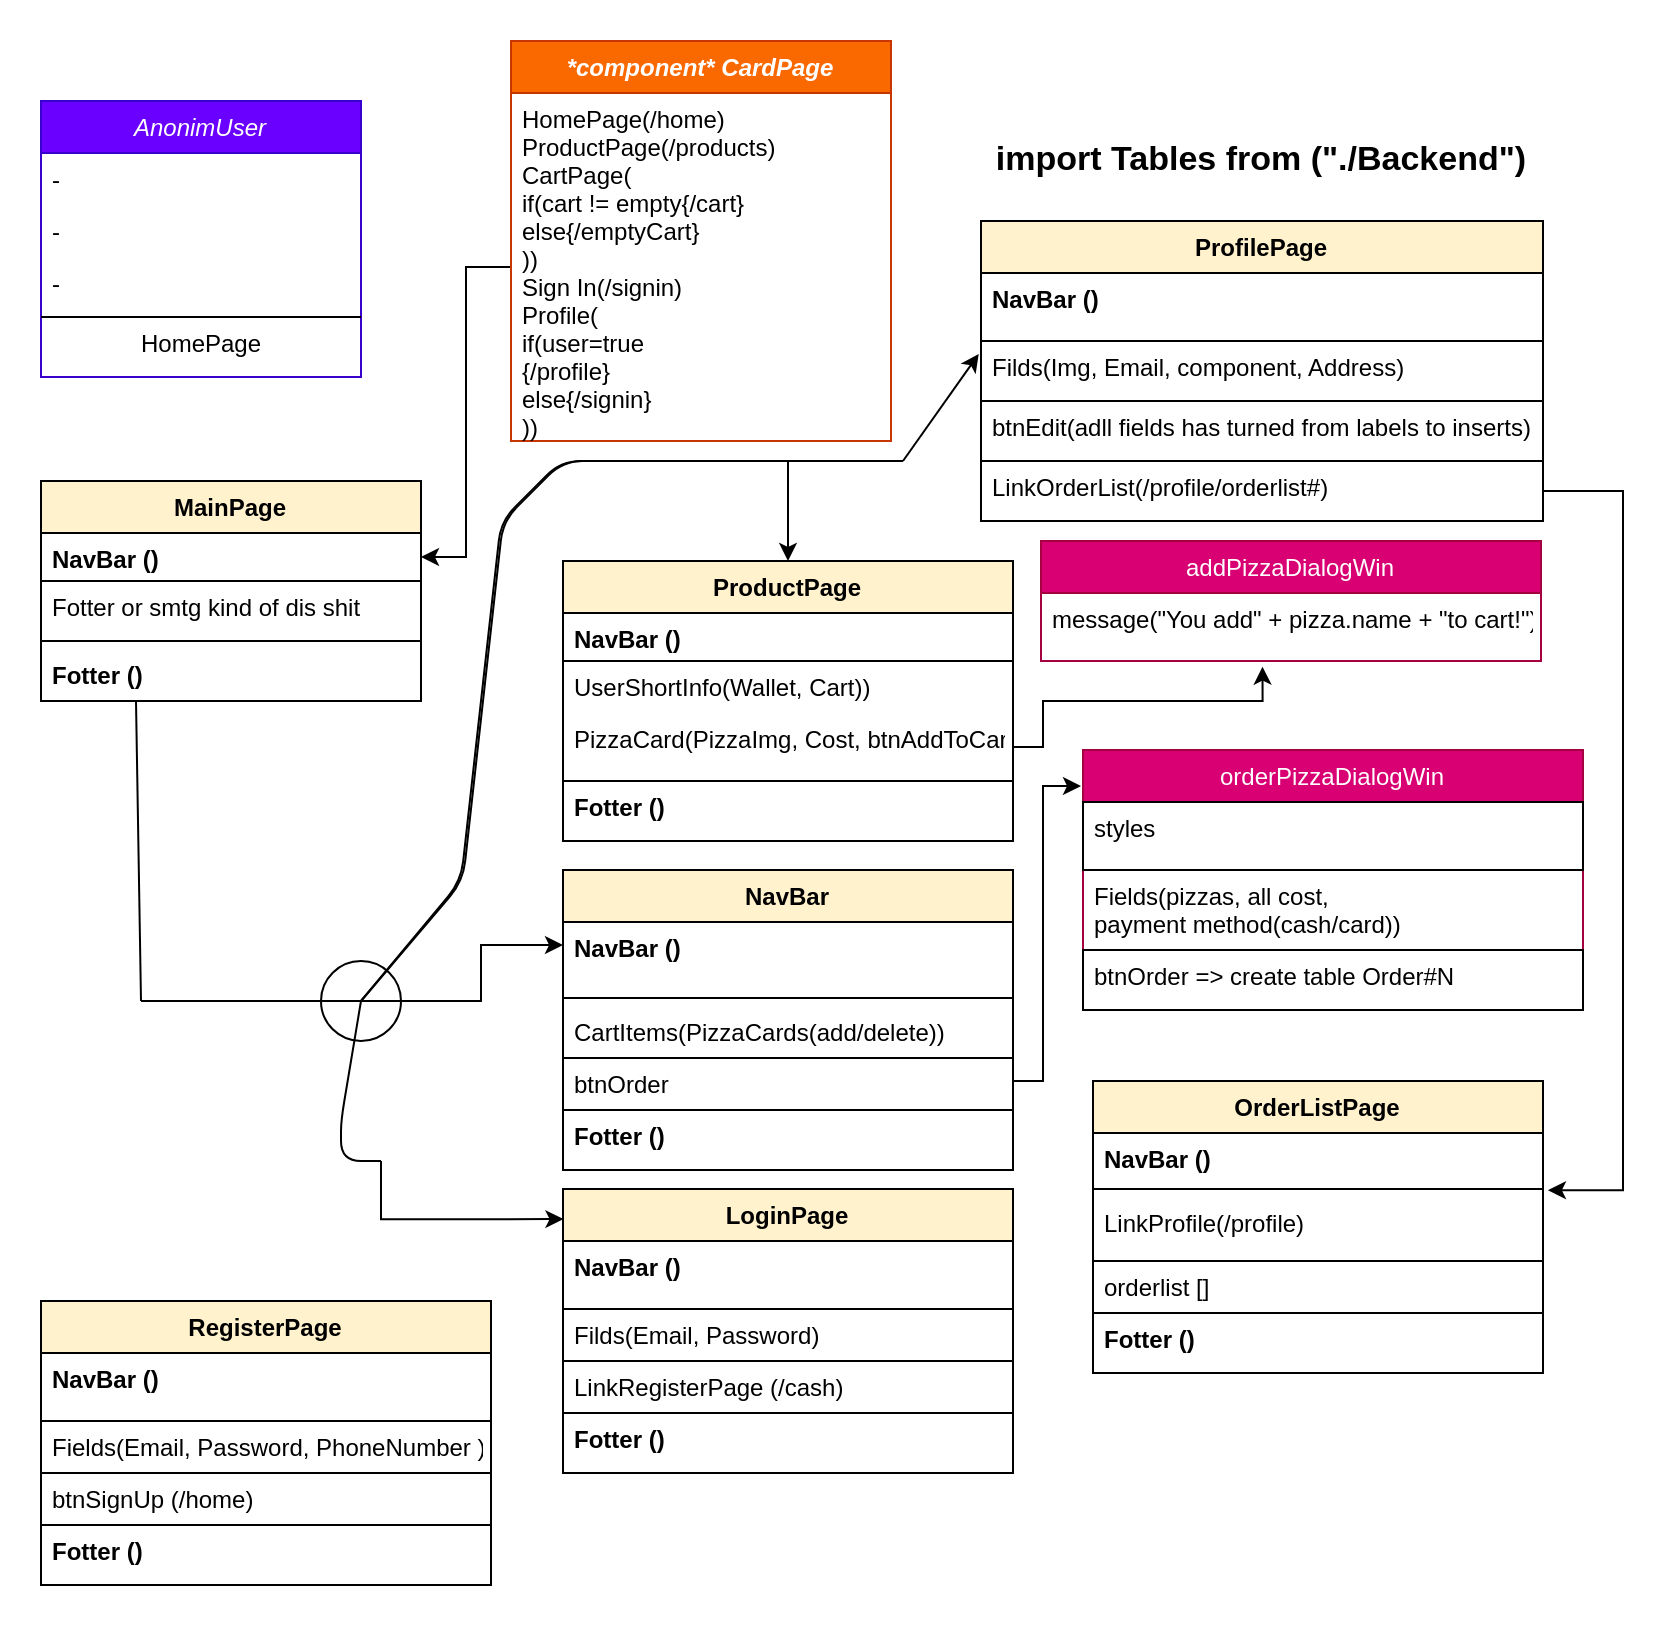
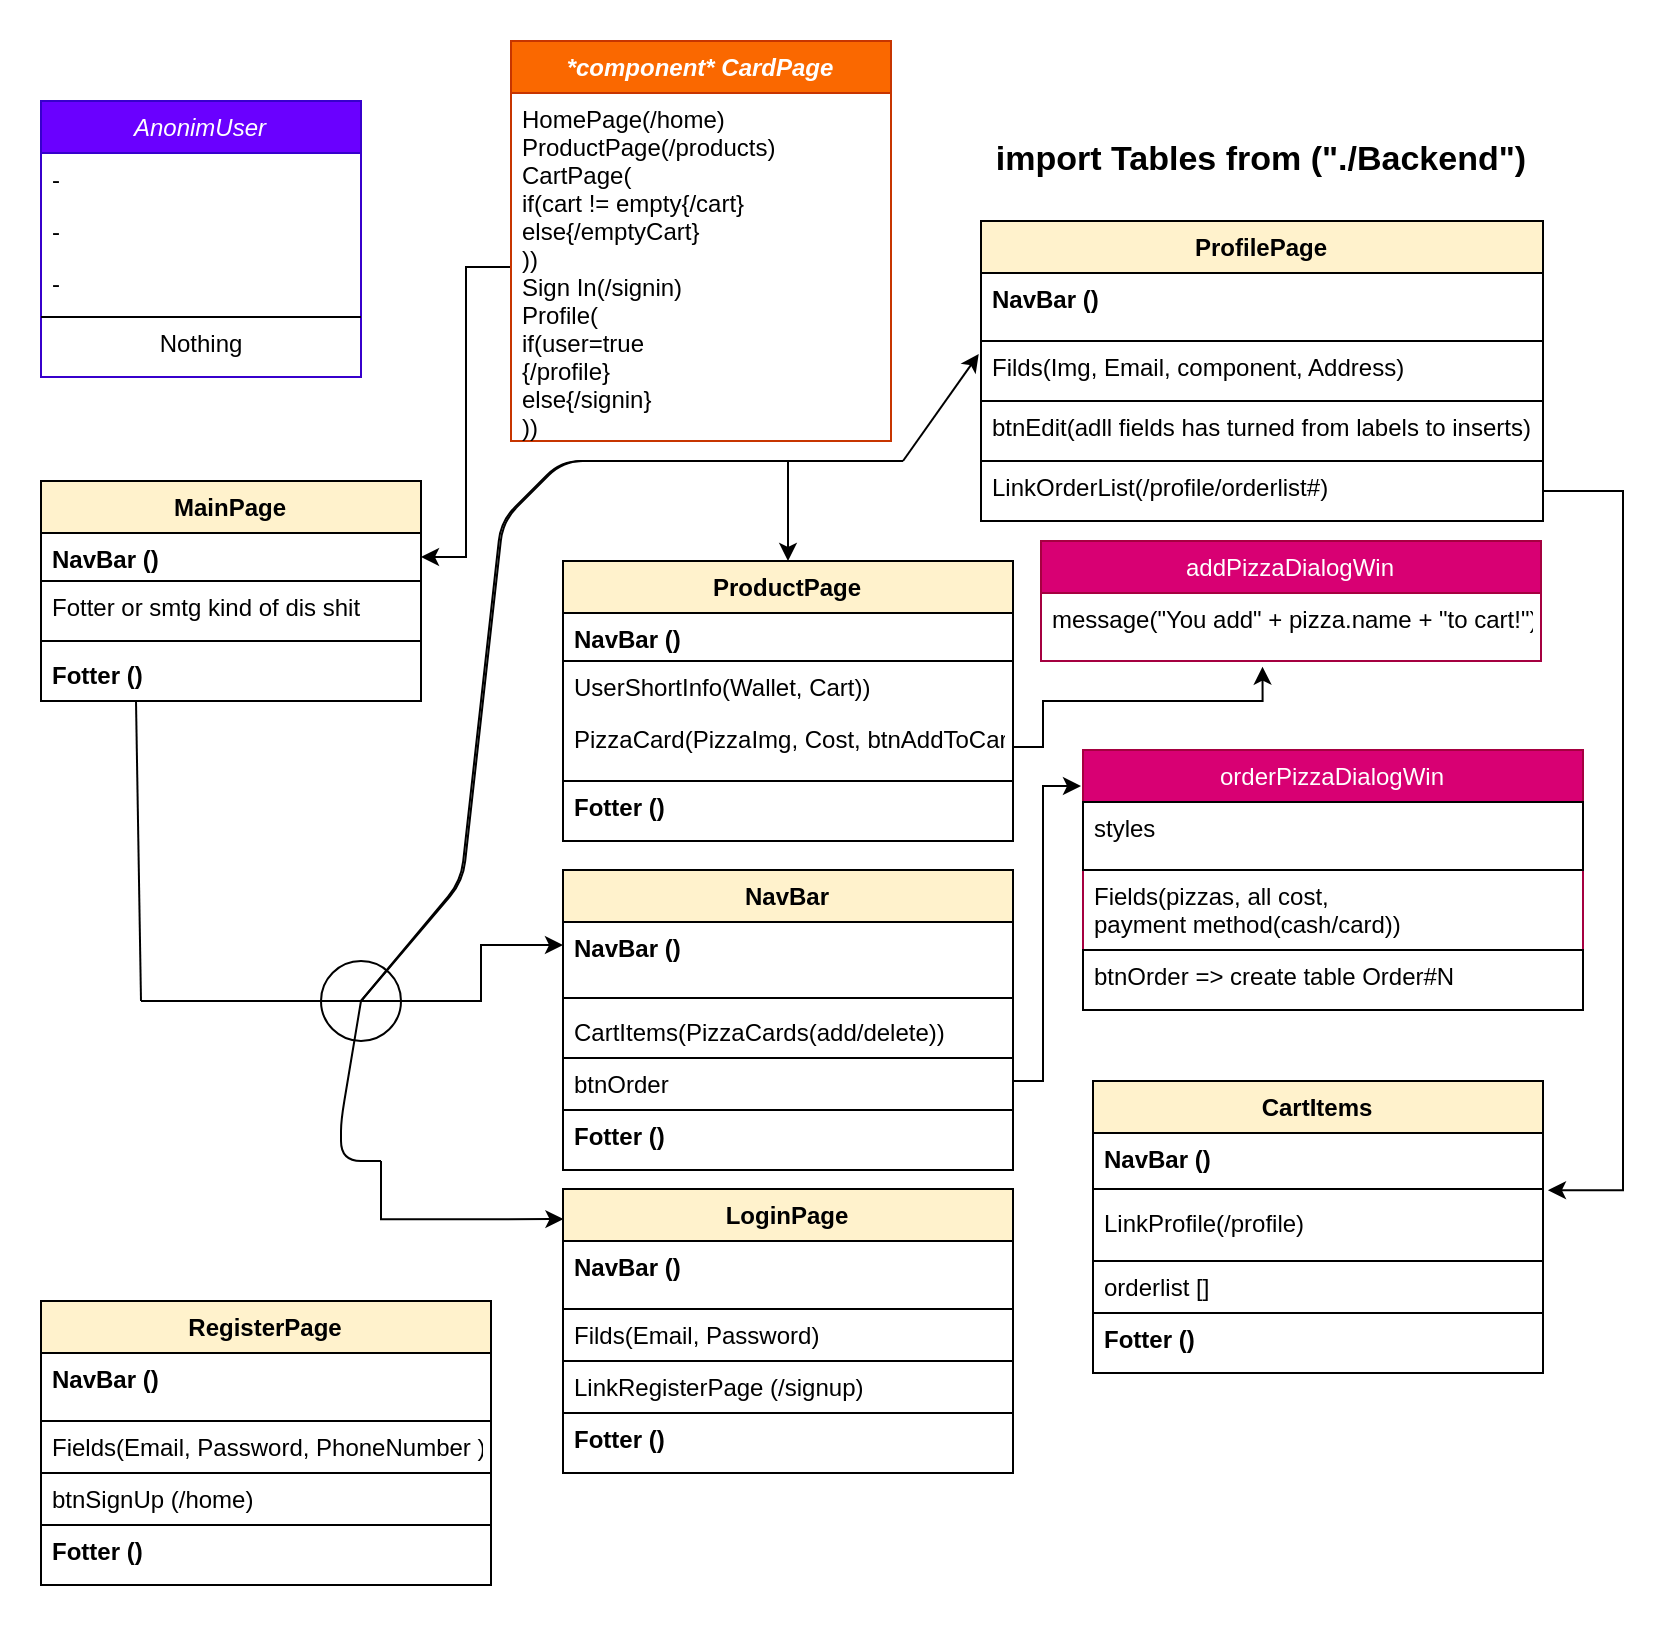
(202, 345) -> (202, 345)
(1317, 1108) -> (1317, 1108)
(726, 1388) -> (736, 1388)
